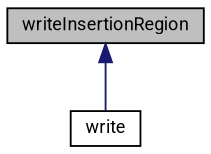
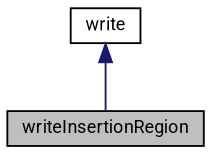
(106, 87) -> (106, 87)
